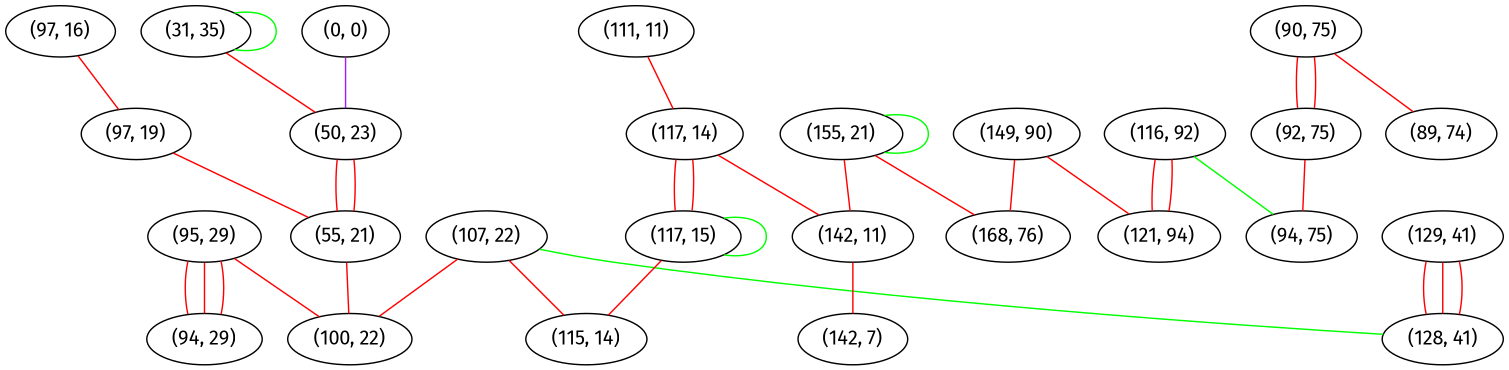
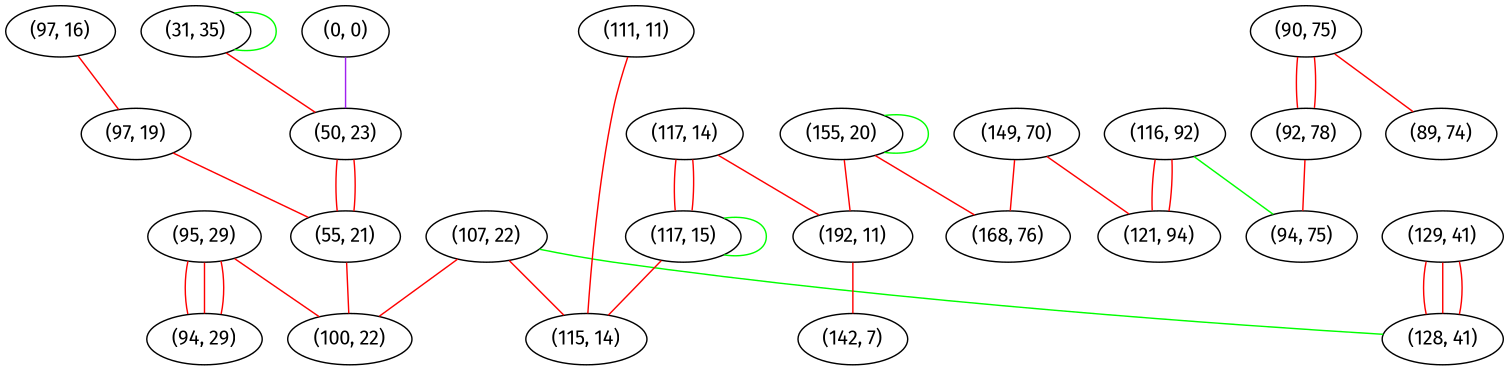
(661, 83) -> (601, 184)
(841, 134) -> (841, 134)
(1017, 134) -> (1017, 134)
(1306, 134) -> (1306, 134)
(853, 237) -> (853, 237)
